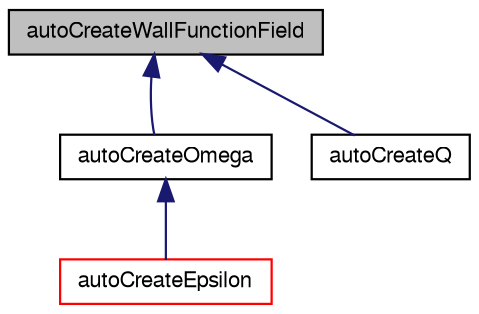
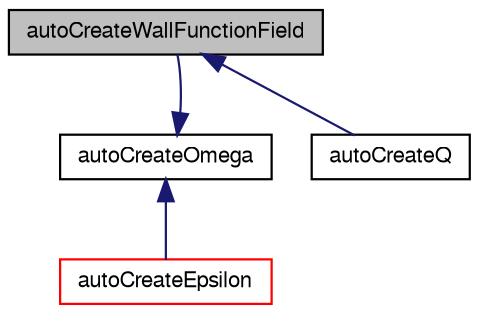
(151, 106) -> (181, 84)
